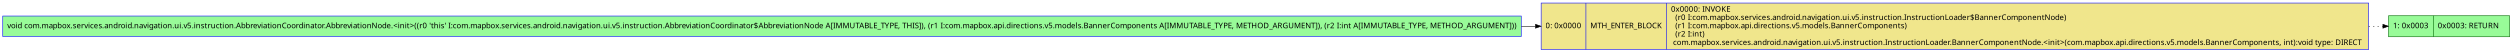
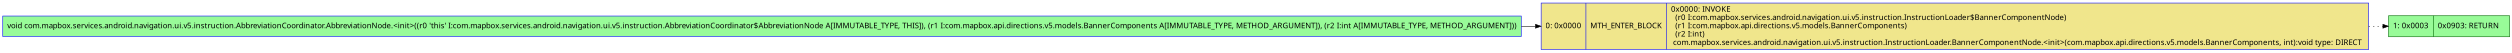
(2471, 26) -> (2471, 26)
